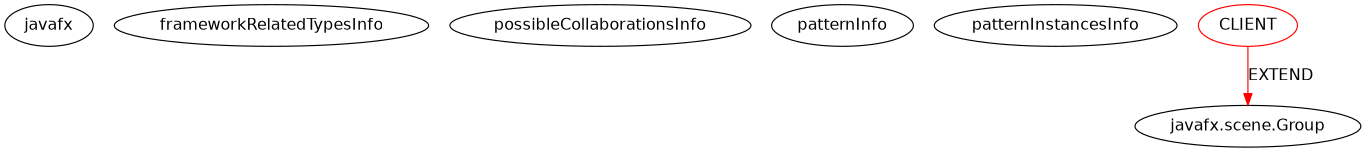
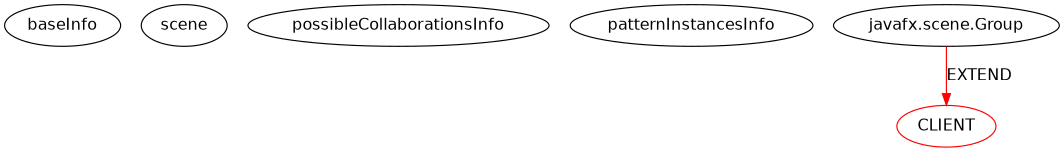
(49, 25) -> (63, 25)
(271, 25) -> (184, 25)
(843, 25) -> none
(1248, 70) -> (946, 70)
